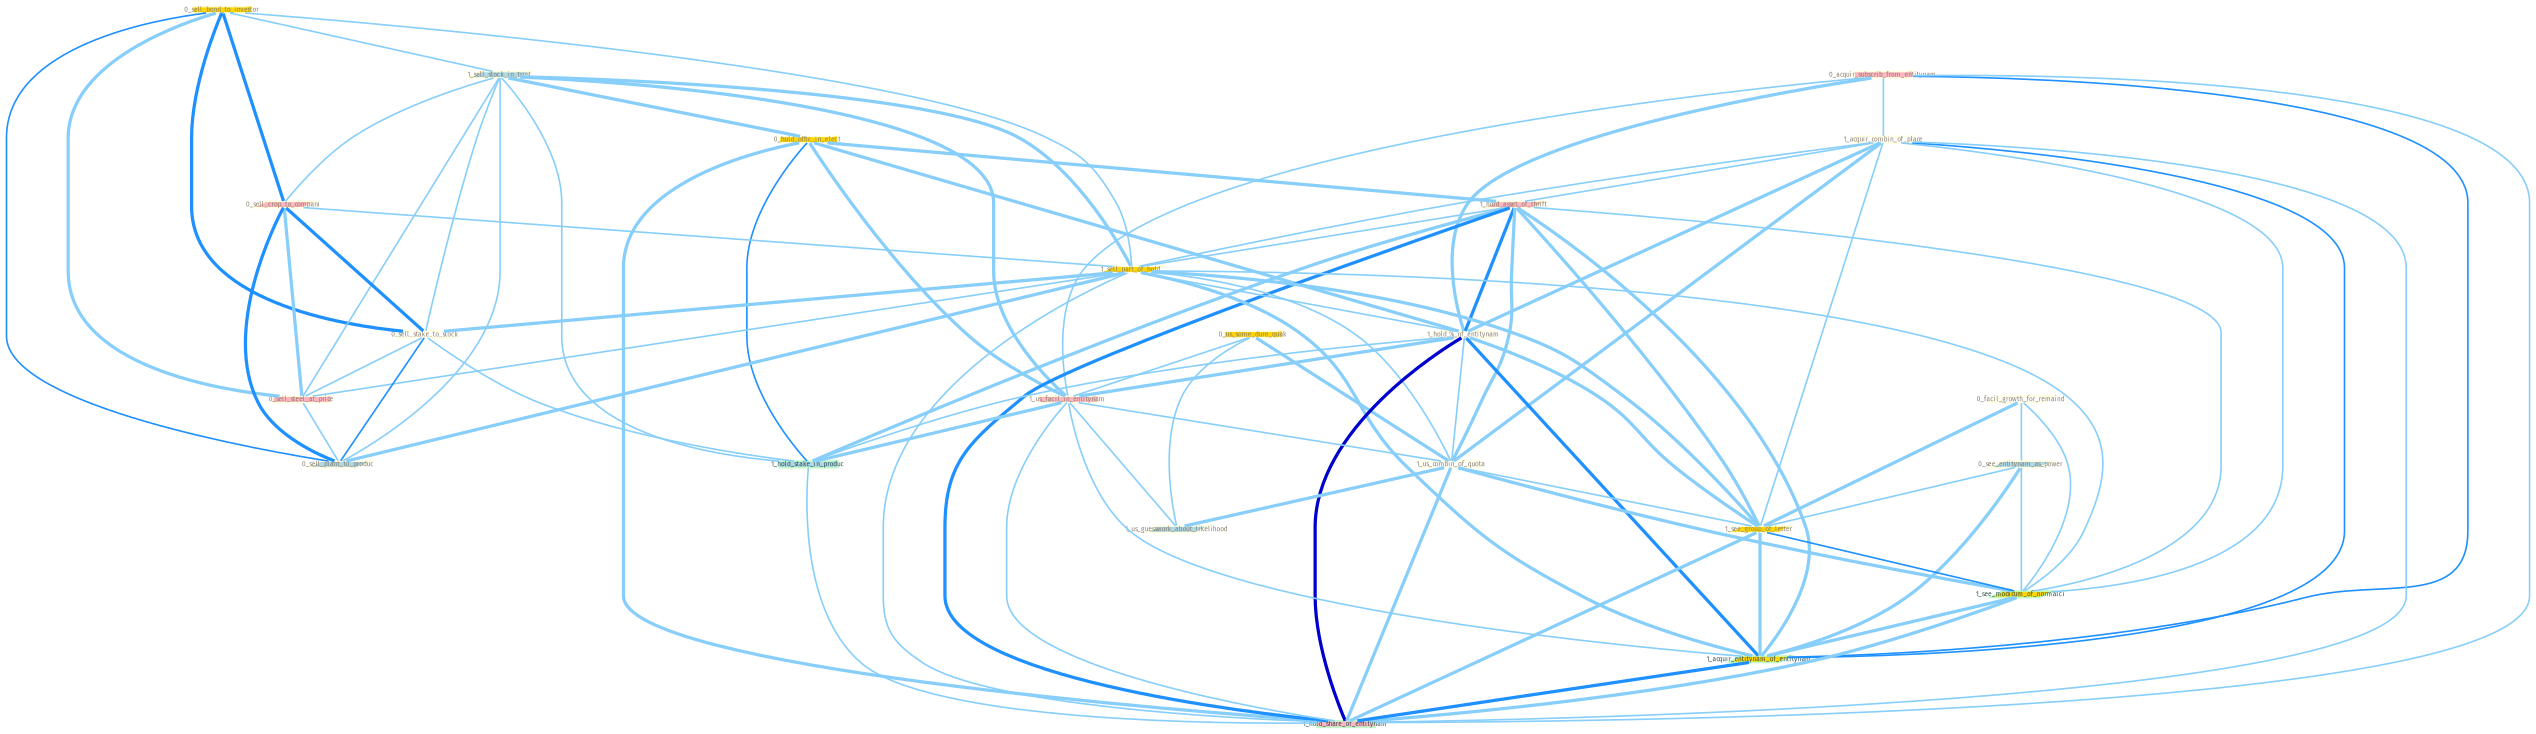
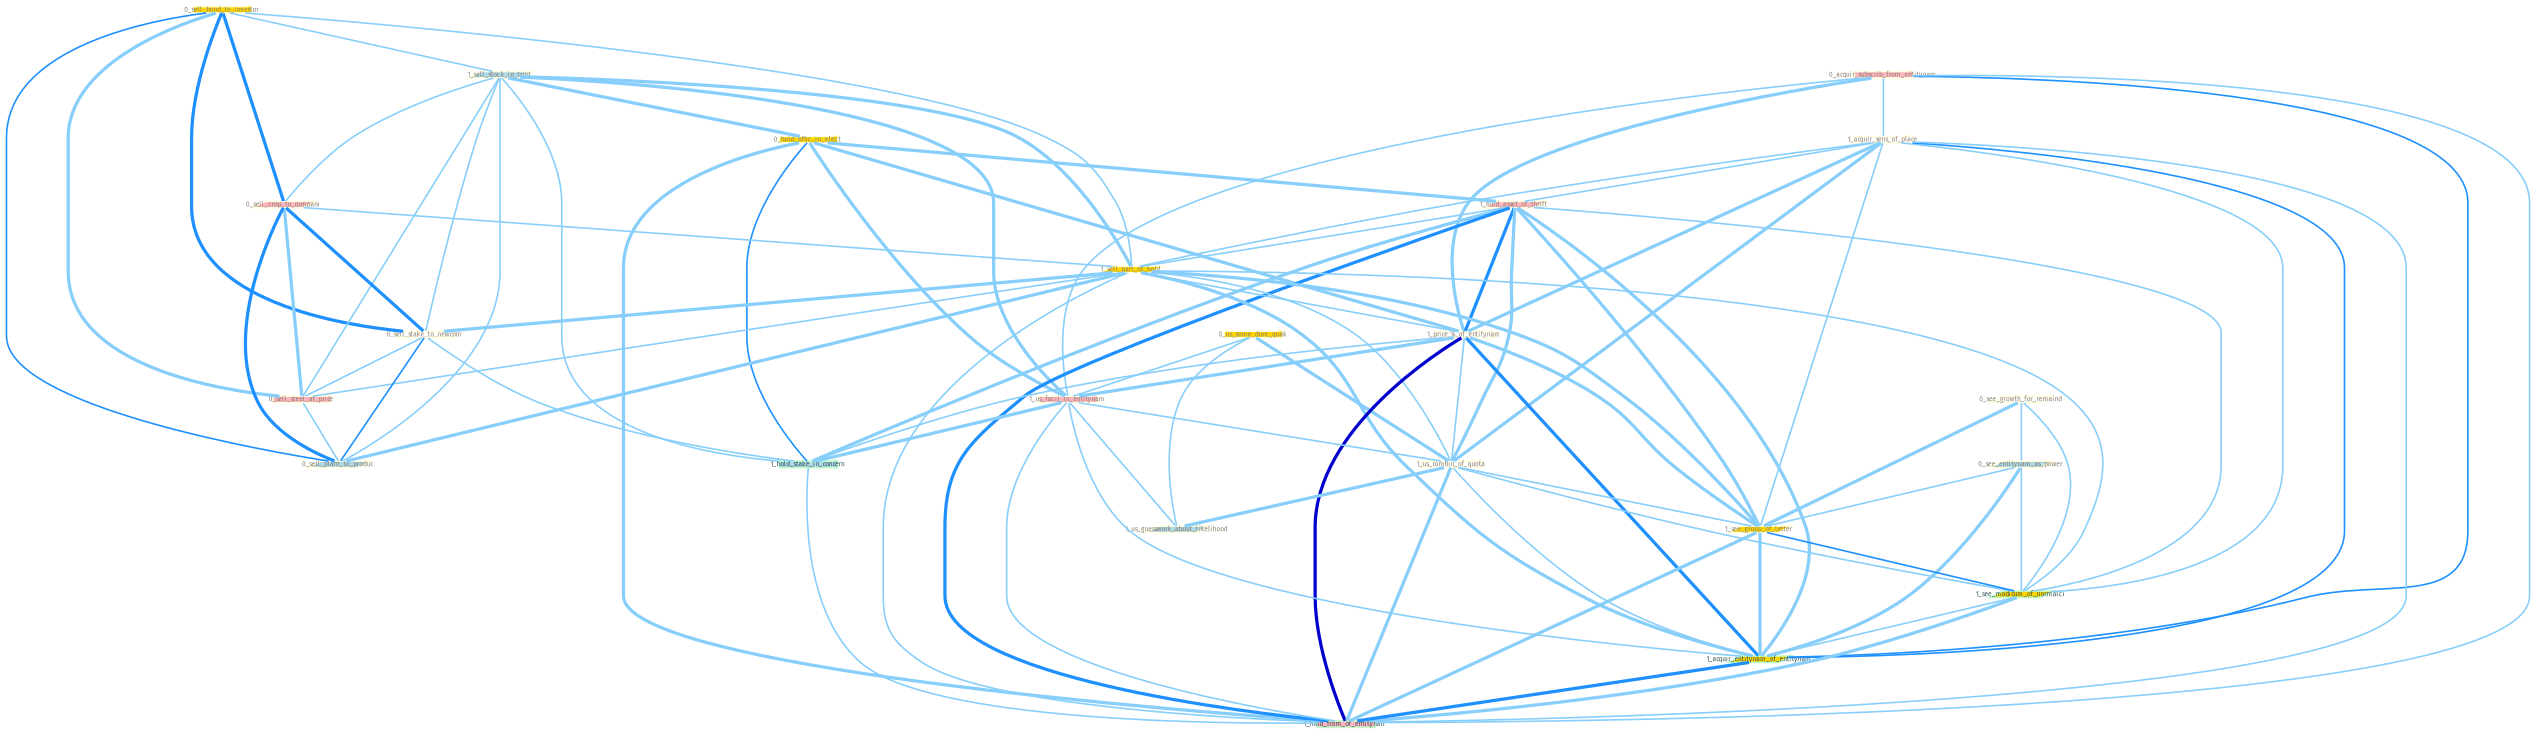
(1883, 140) -> (1883, 140)
(425, 334) -> (425, 334)
(1464, 334) -> (1464, 334)
(2021, 399) -> (2021, 399)
(809, 464) -> (809, 464)
(1719, 534) -> (1719, 534)
none -> (1579, 583)
(1891, 627) -> (1891, 627)
(1346, 724) -> (1346, 724)
